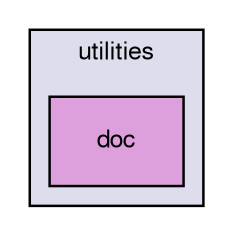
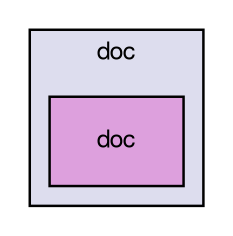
(117, 53) -> (117, 53)
